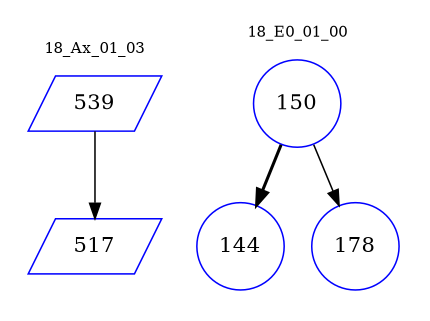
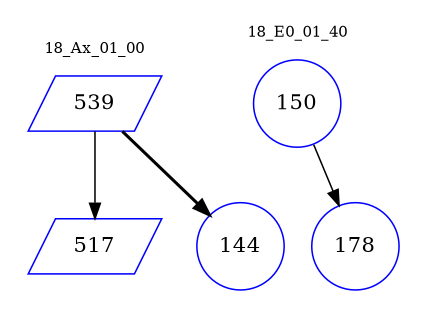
(298, 33) -> (298, 33)
(95, 49) -> (95, 49)
(272, 168) -> (160, 168)
